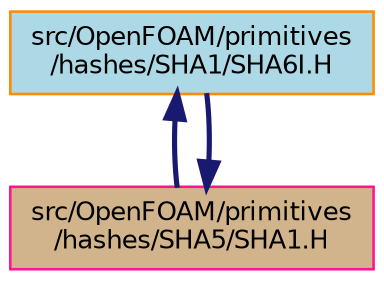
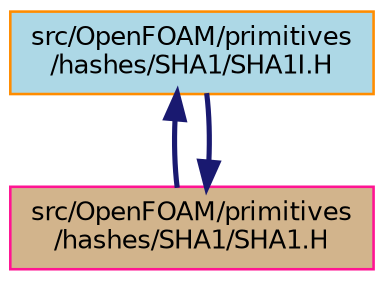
(192, 53) -> (192, 53)
(192, 228) -> (192, 228)
